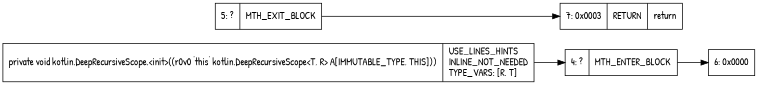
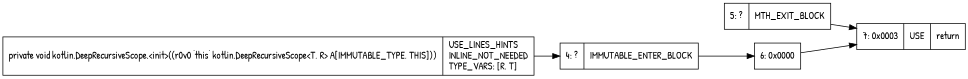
(627, 16) -> (917, 36)
none -> (825, 49)
(633, 62) -> (641, 56)
